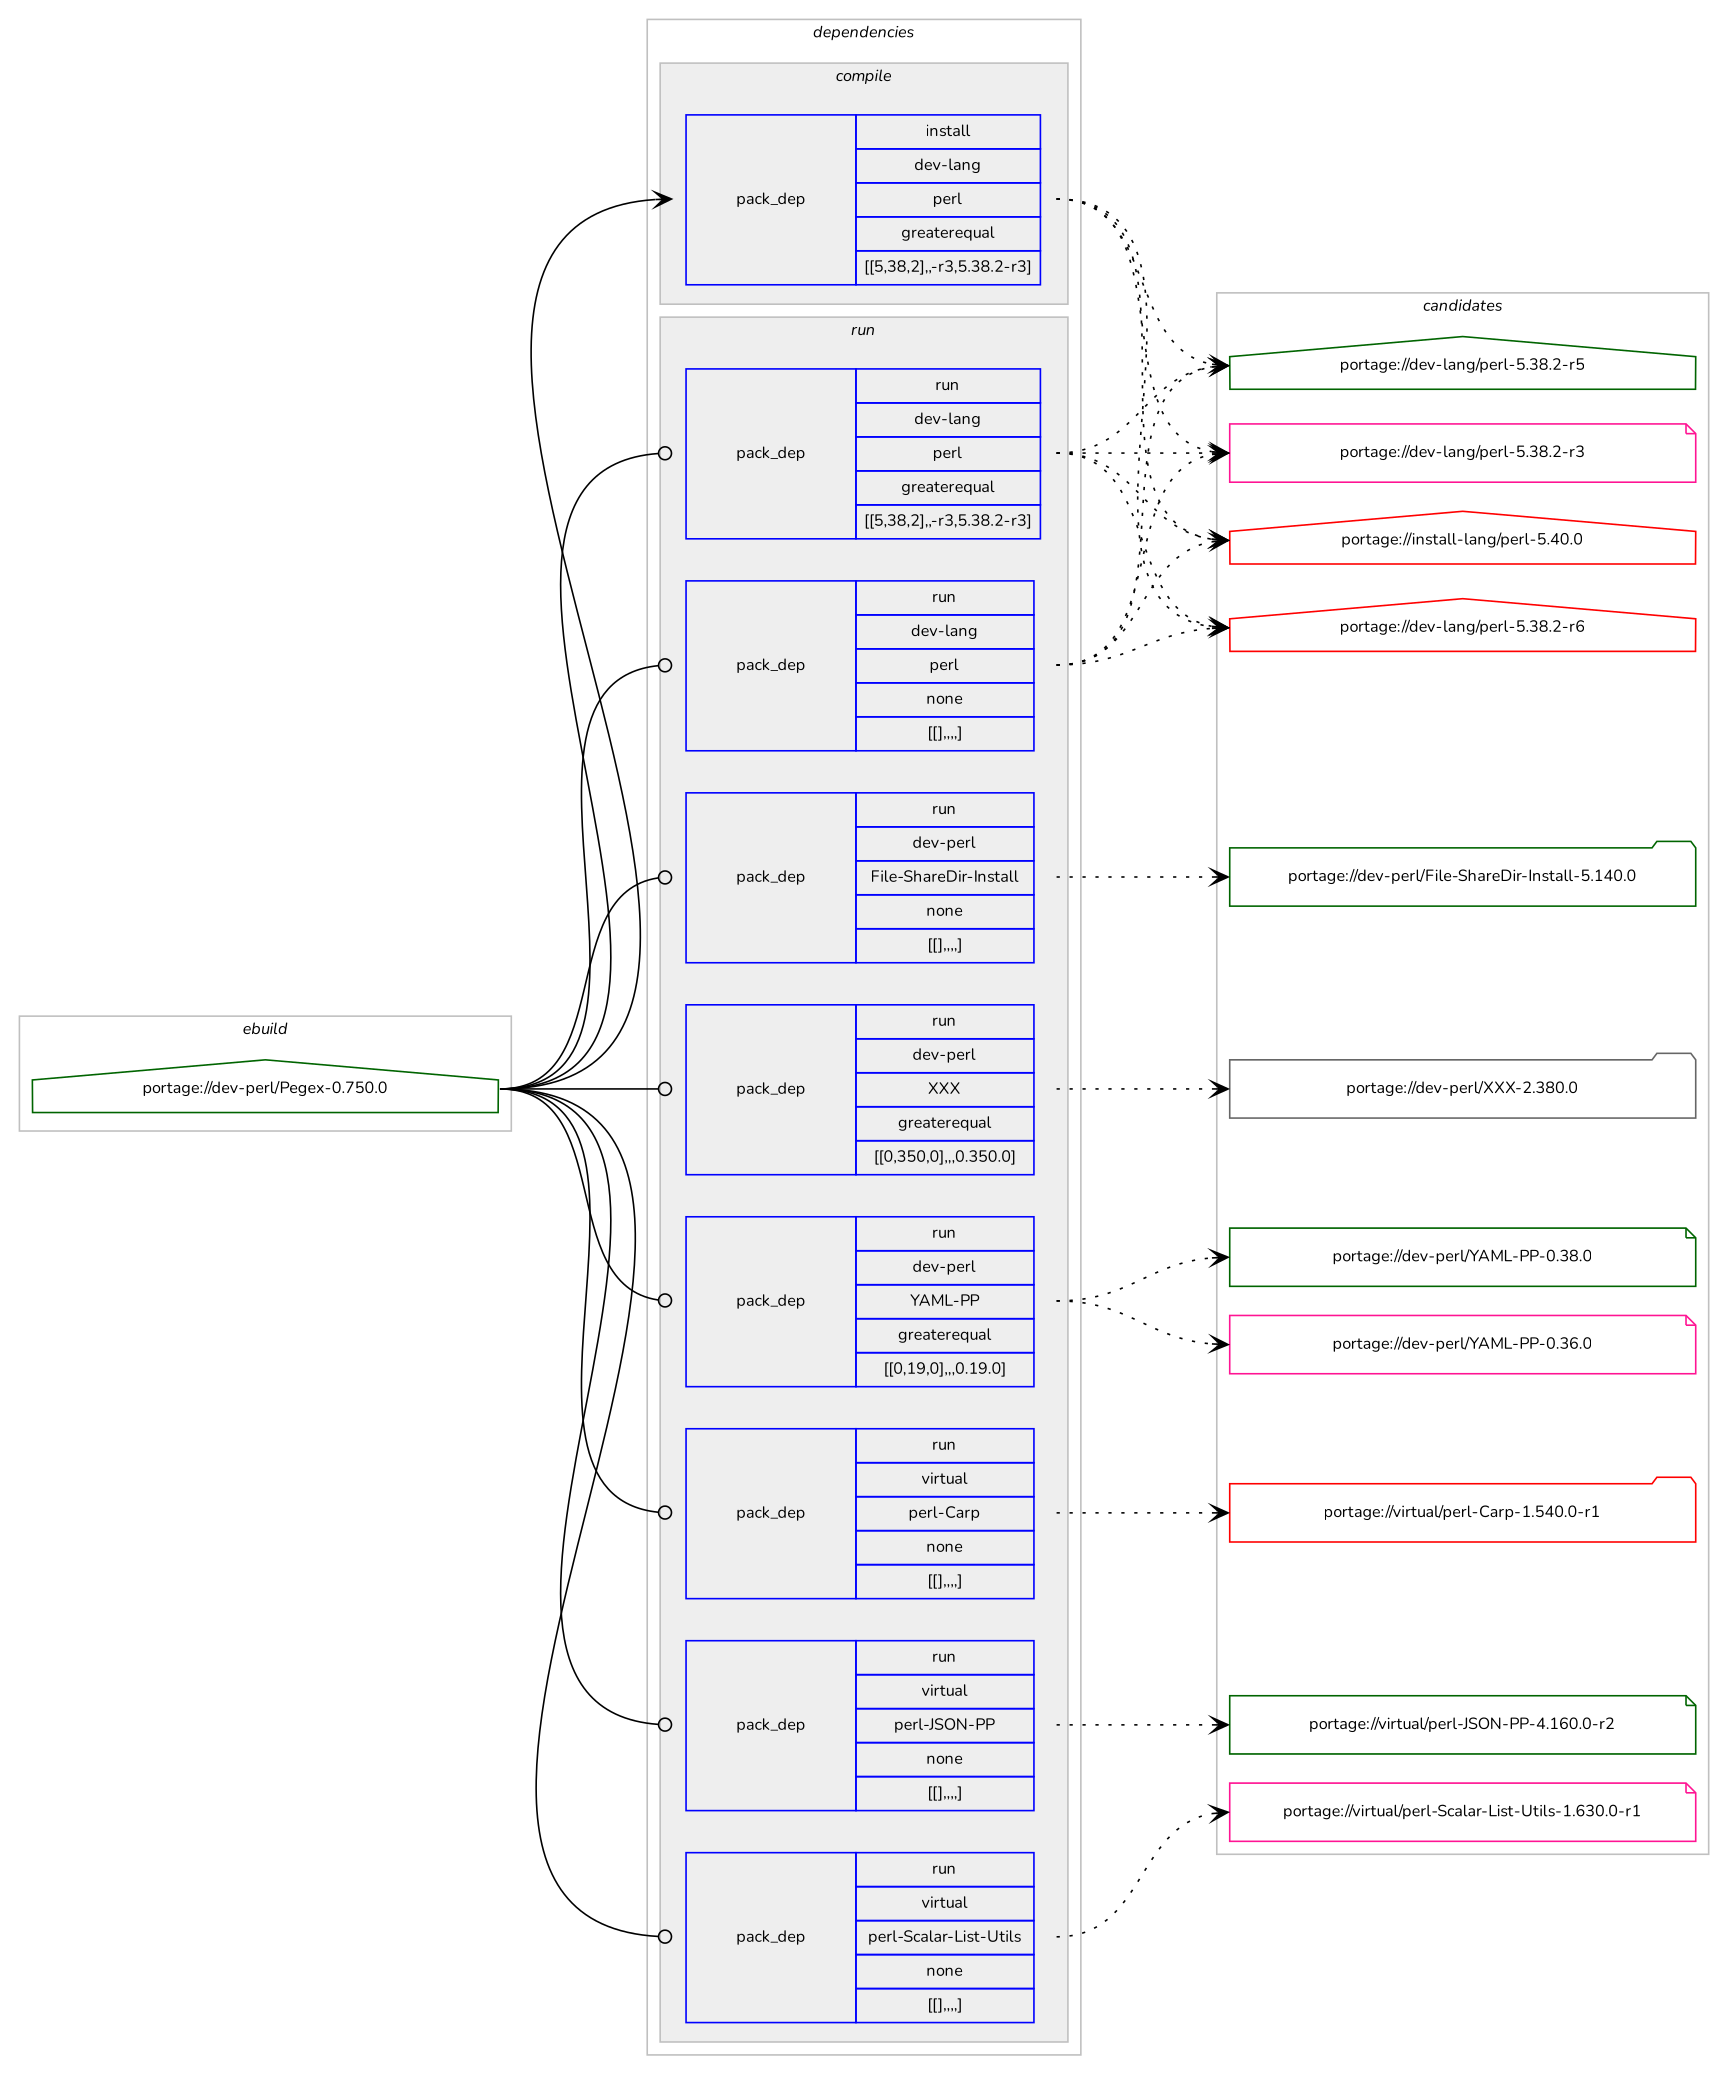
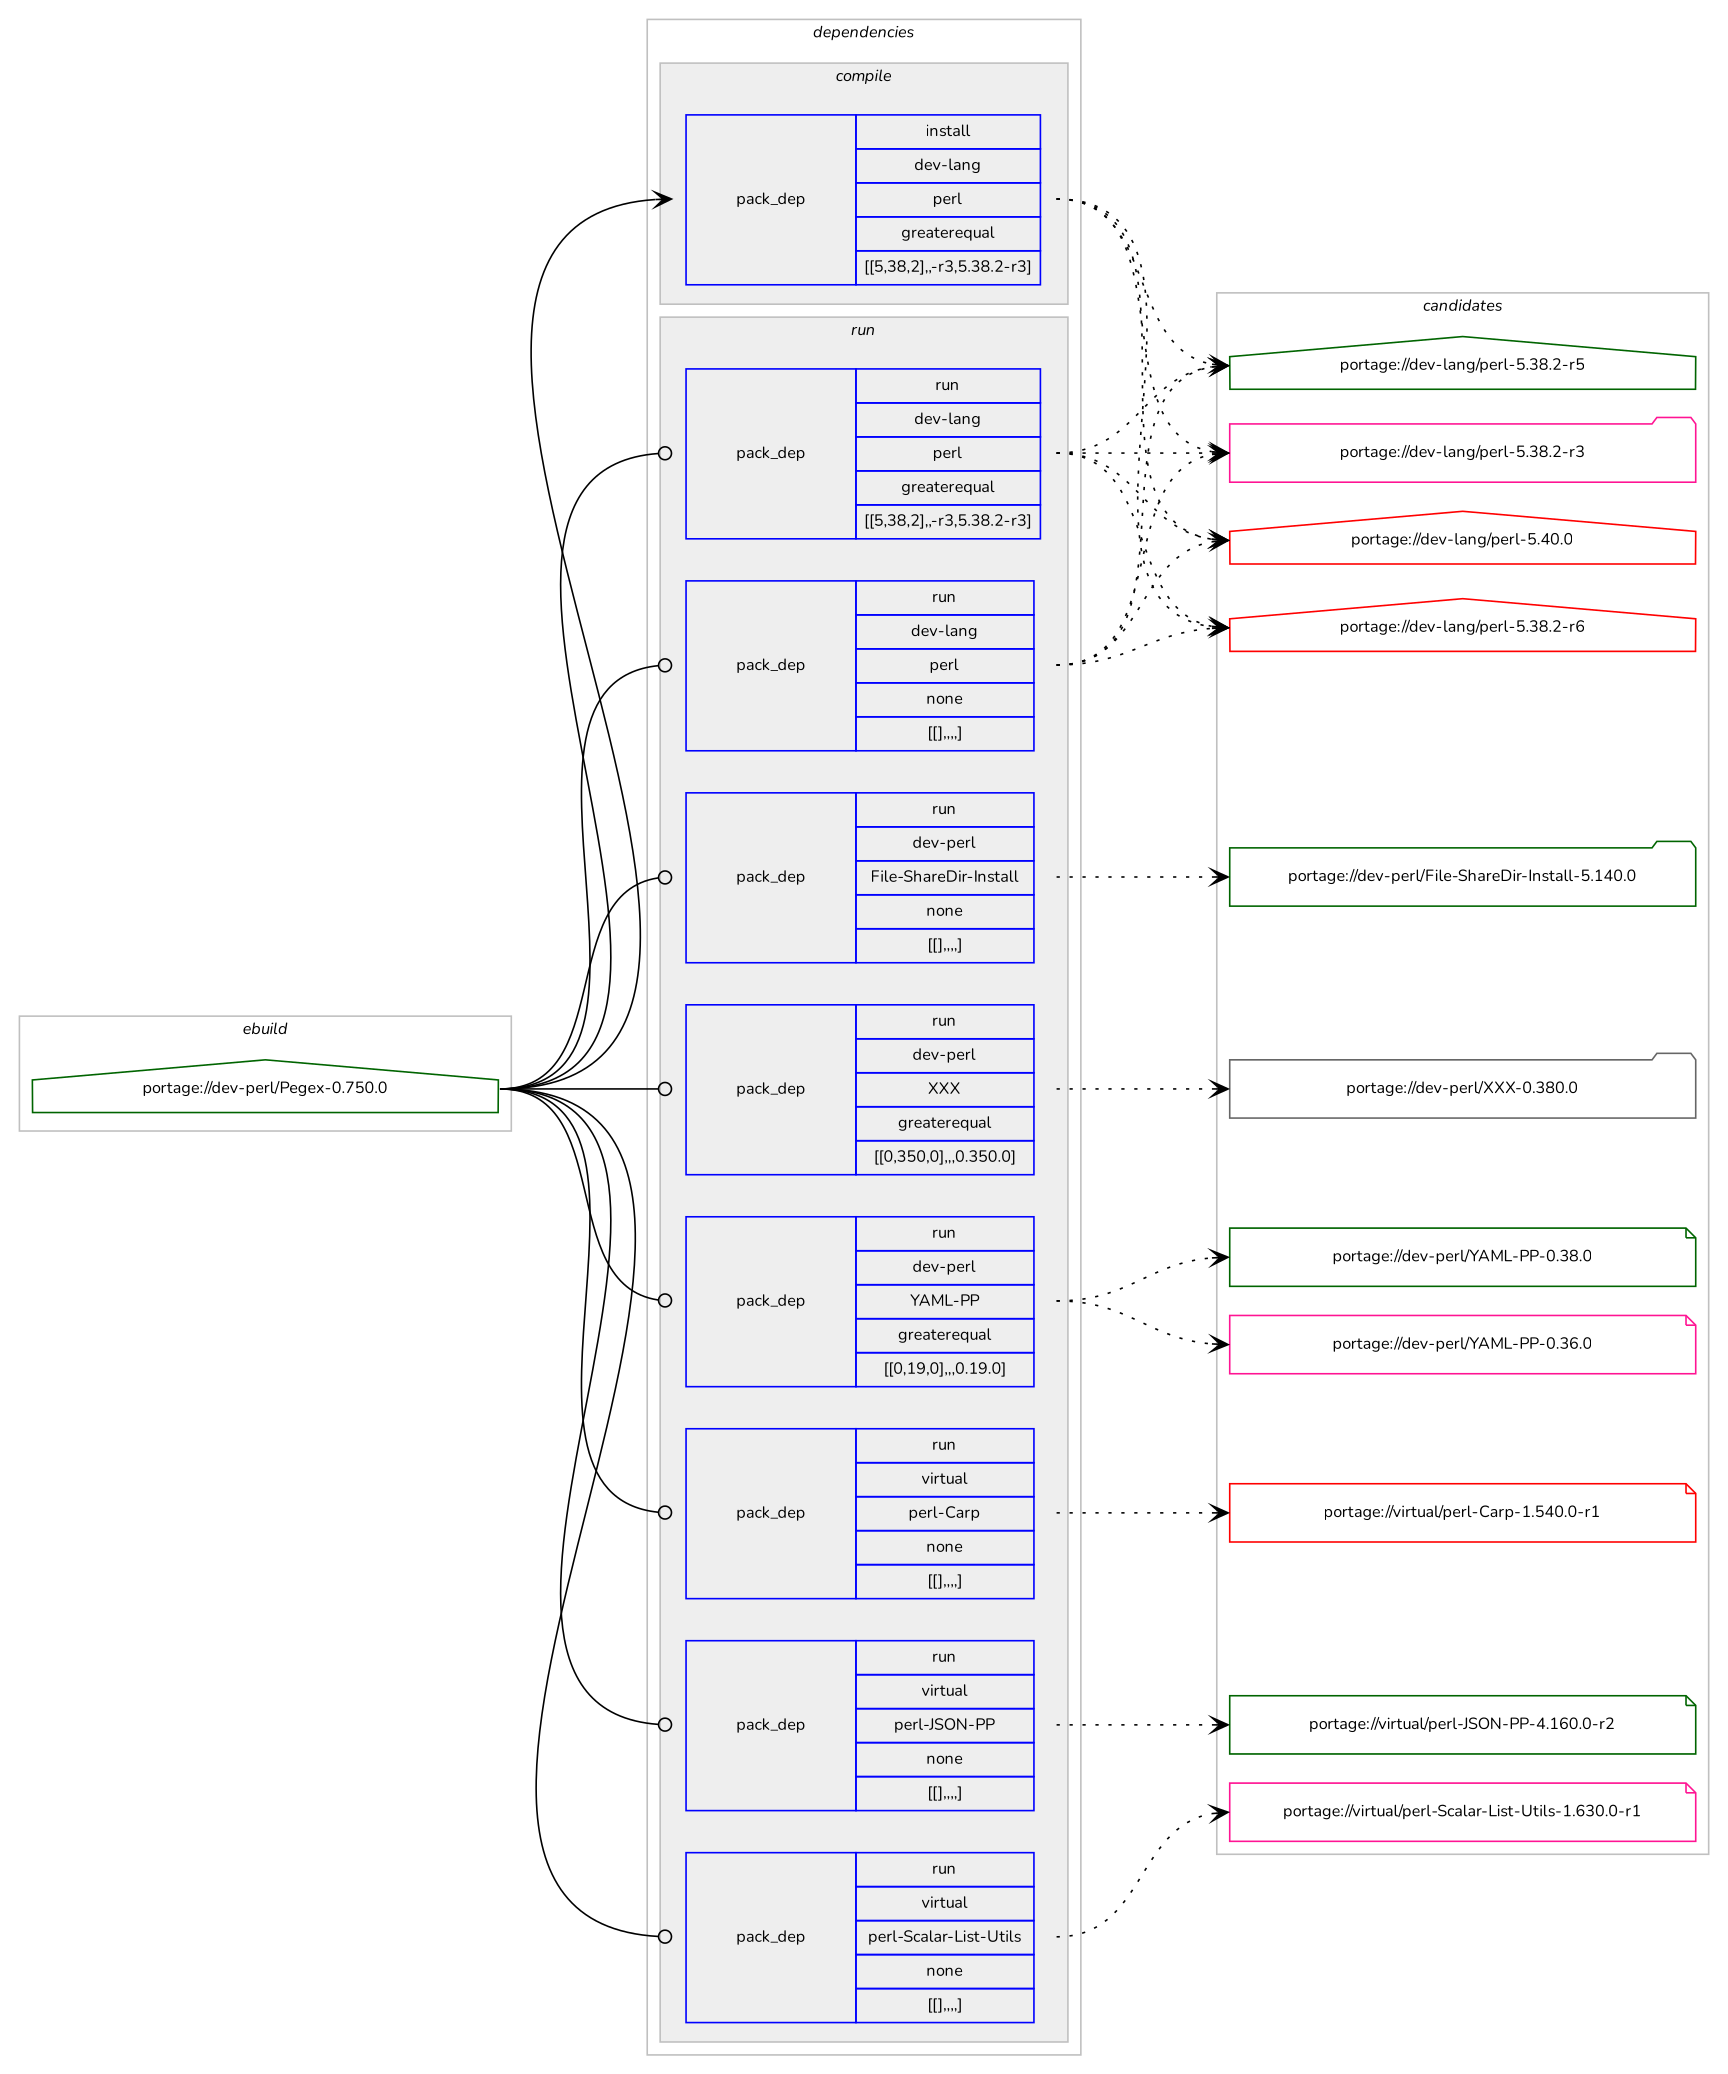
(1463, 453) -> (1463, 453)
(1463, 540) -> (1463, 540)
(1463, 1089) -> (1463, 1089)
(1463, 1513) -> (1463, 1513)
